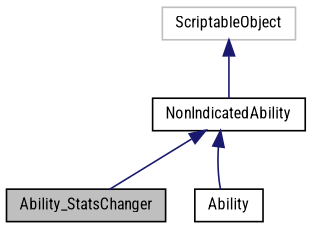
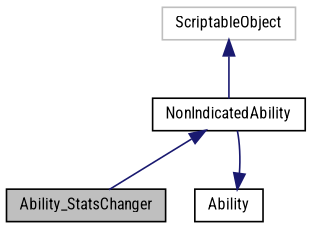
(218, 168) -> (240, 152)
